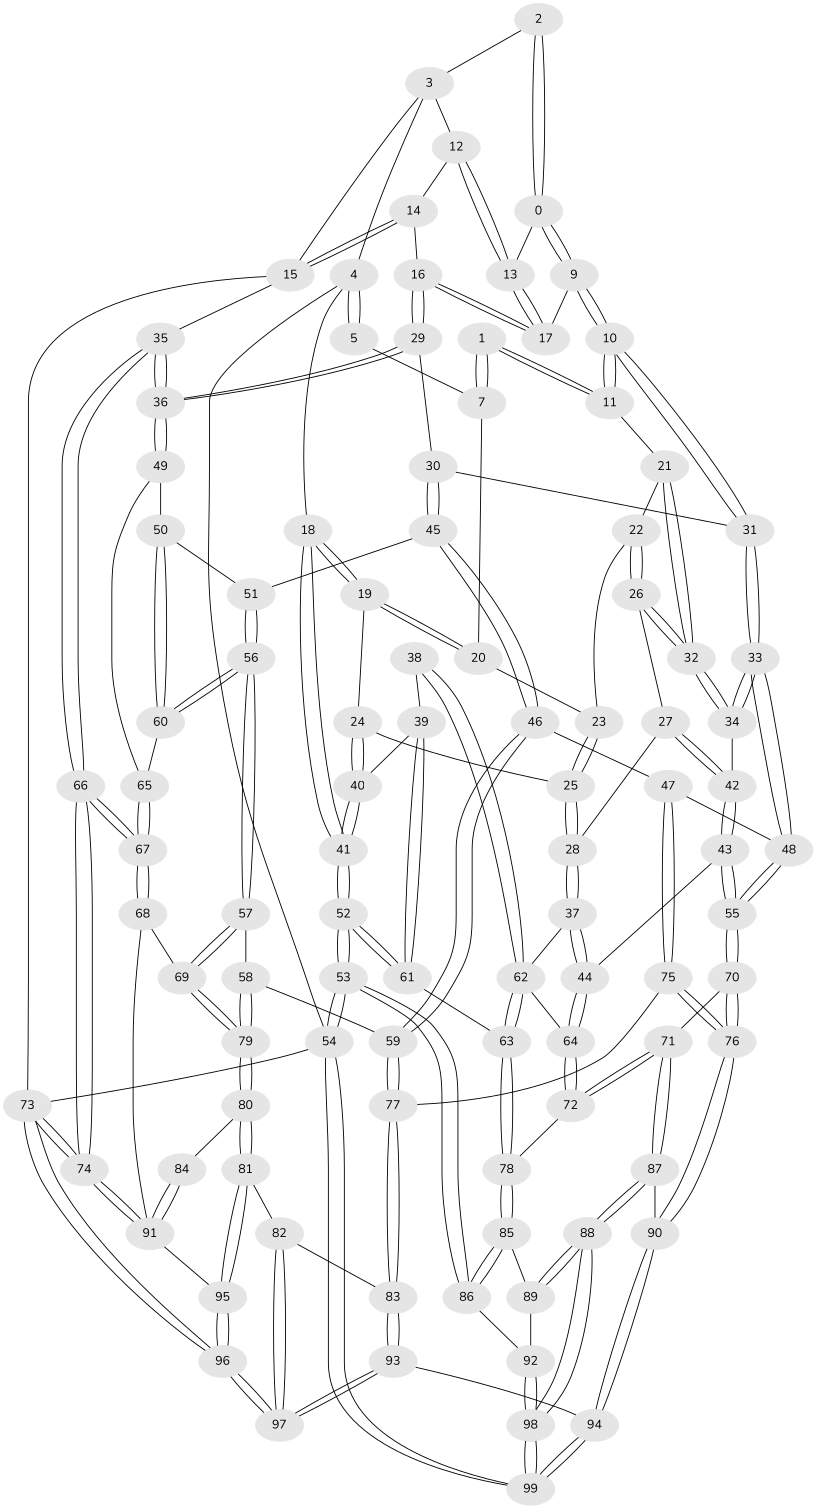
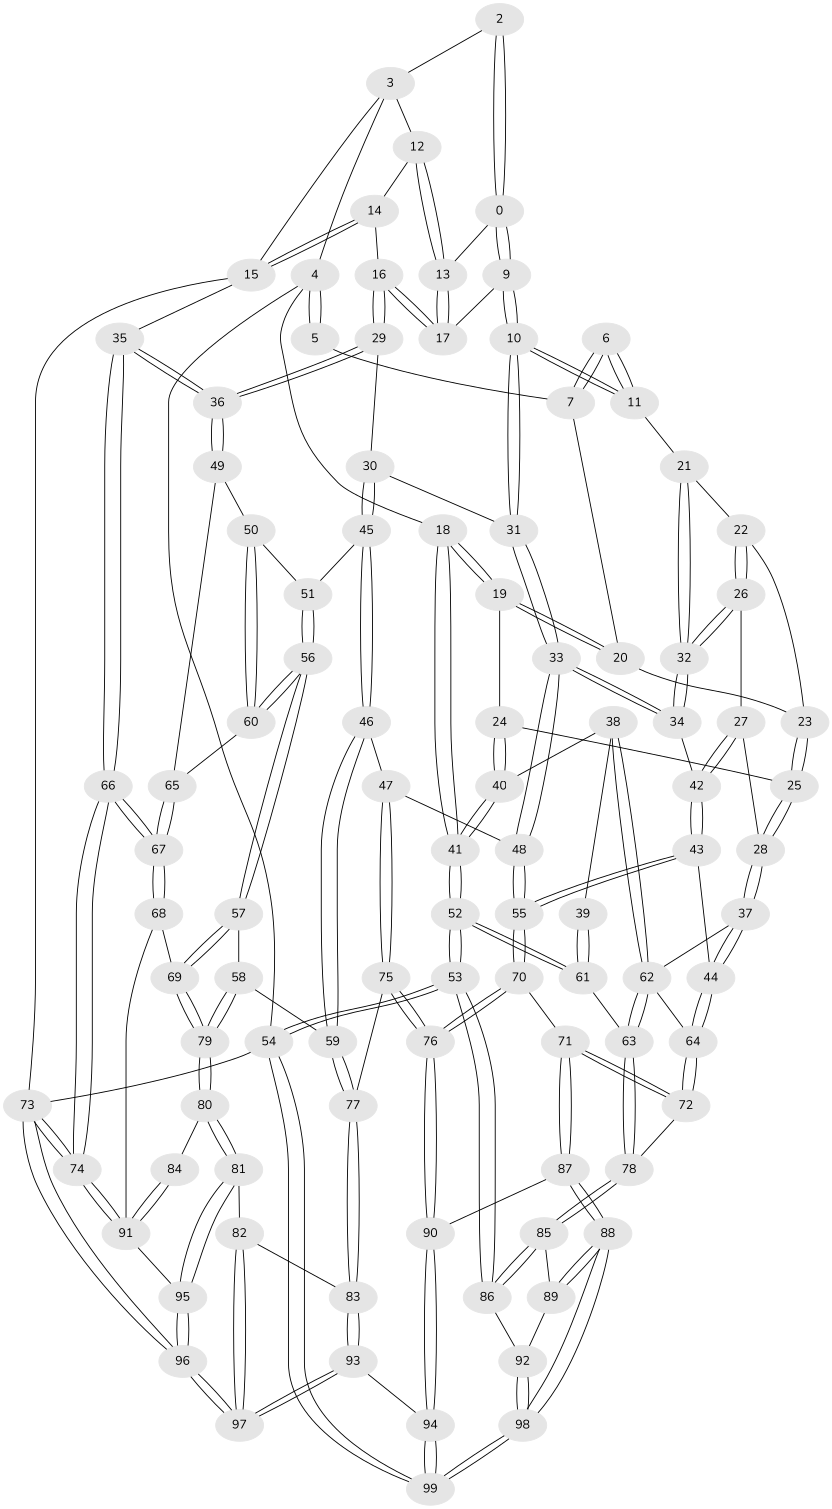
(482, 339) -> (606, 339)
(390, 754) -> (556, 754)
